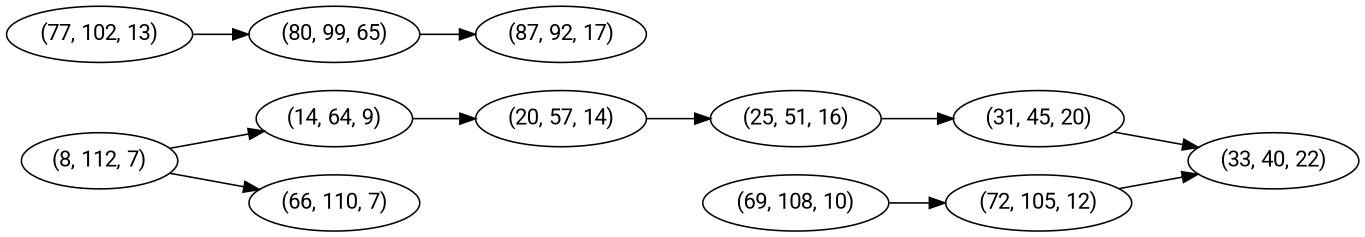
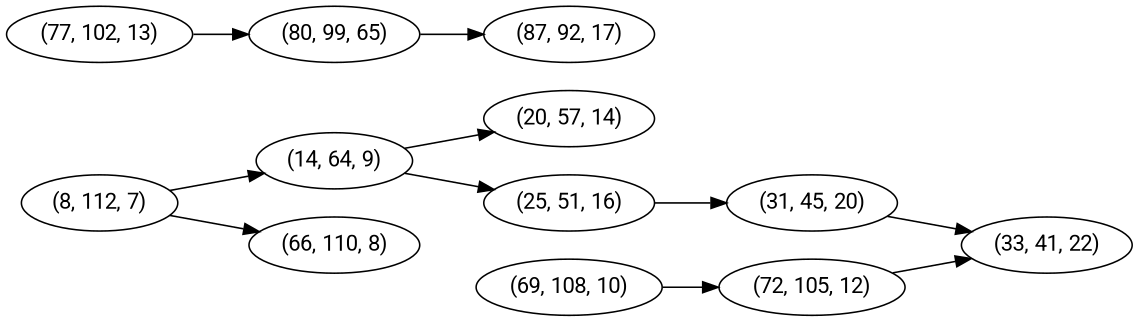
(671, 119) -> (442, 180)
(1273, 161) -> (1047, 245)
(334, 203) -> (334, 245)
